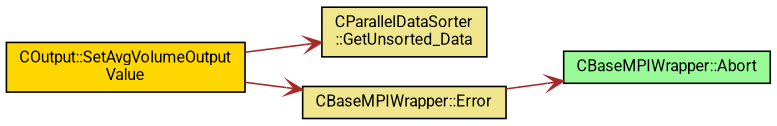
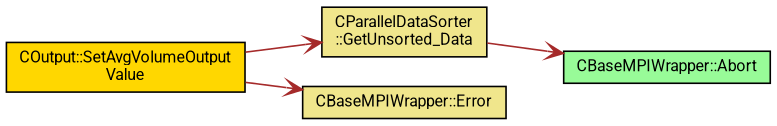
(527, 86) -> (517, 47)
